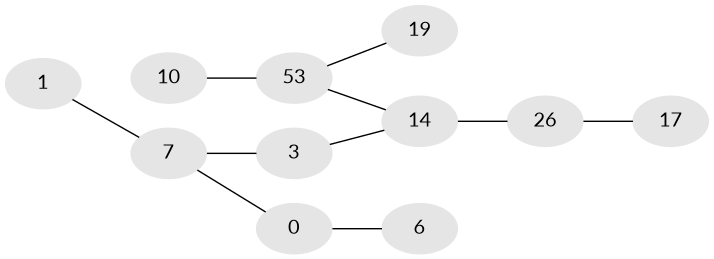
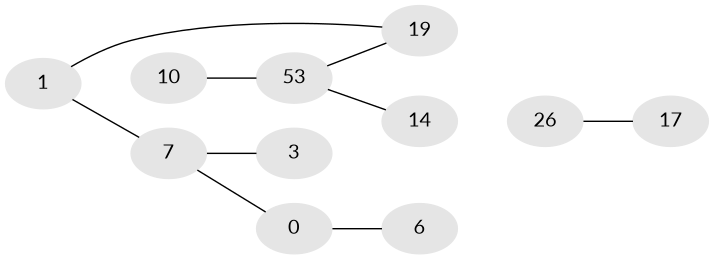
none -> (223, 26)
(483, 121) -> none
(357, 137) -> none
